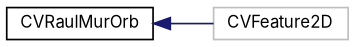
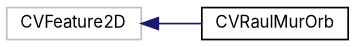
(192, 24) -> (180, 24)
